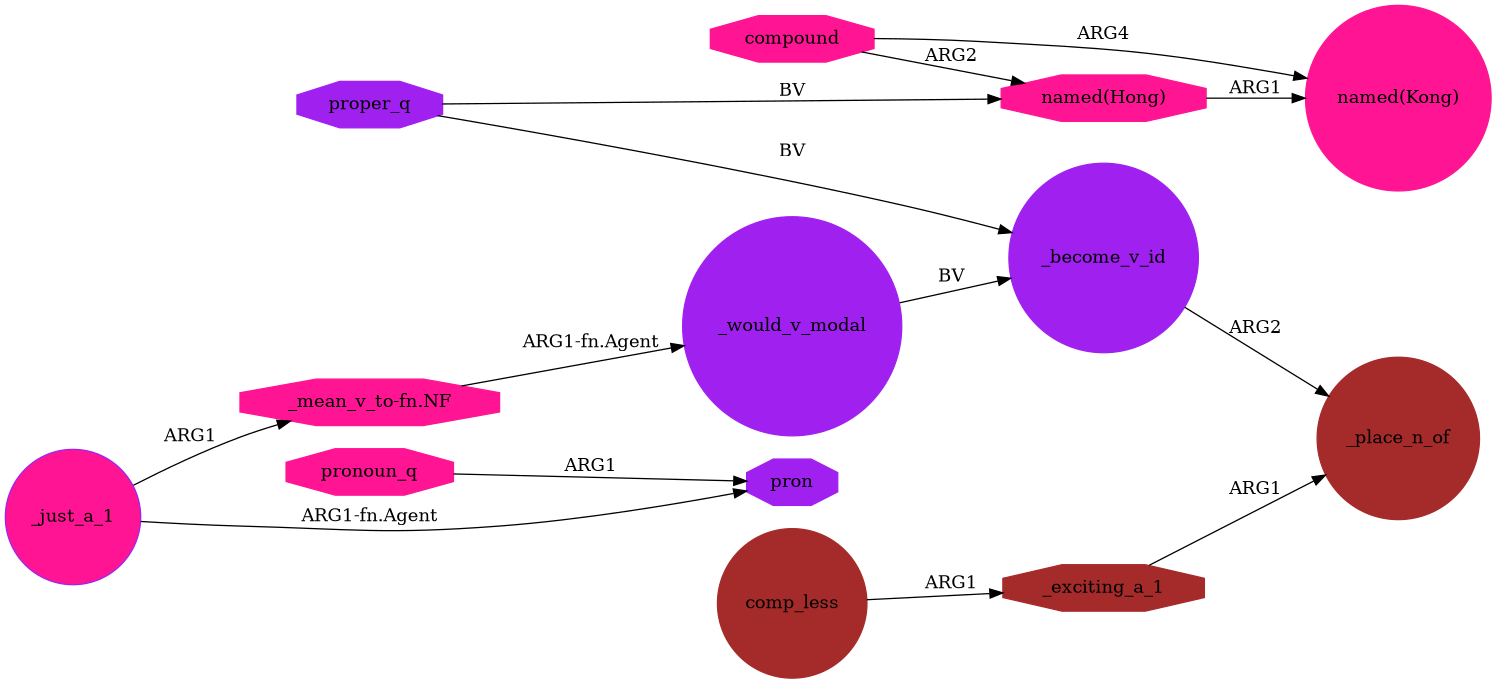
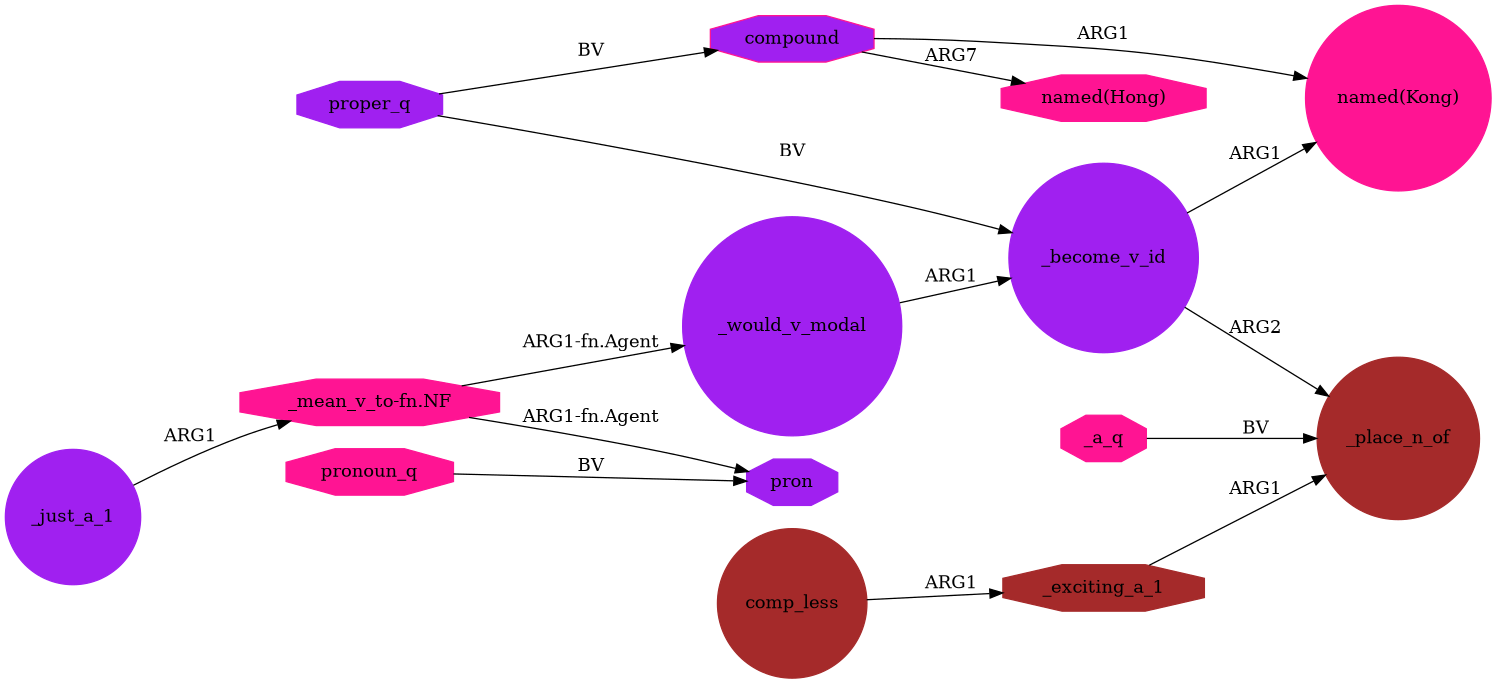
(1104, 34) -> (1104, 34)
(792, 39) -> (792, 39)
(952, 56) -> (952, 56)
(1249, 98) -> (1246, 181)
(715, 102) -> (572, 73)
(952, 277) -> (952, 277)
none -> (1104, 438)
(591, 466) -> (591, 466)
(73, 517) -> (73, 517)
(438, 530) -> (603, 440)
